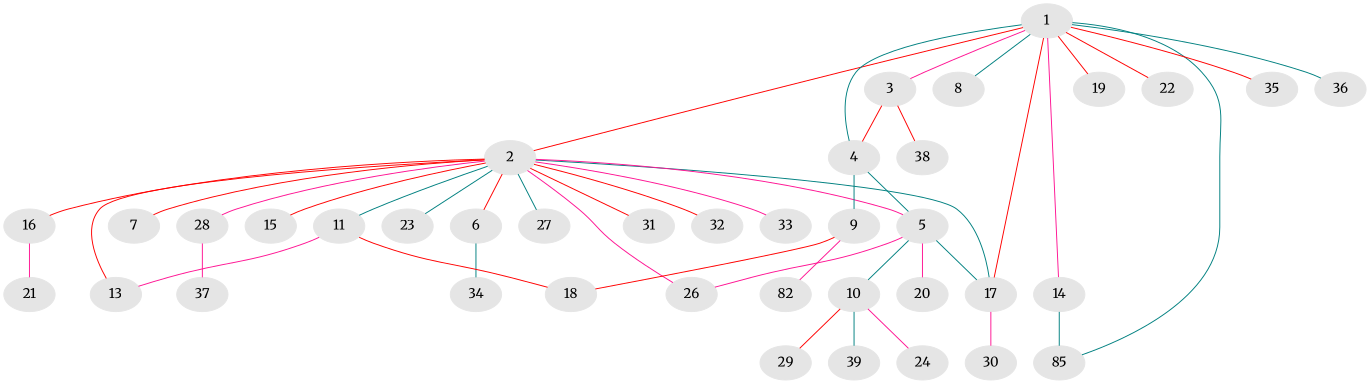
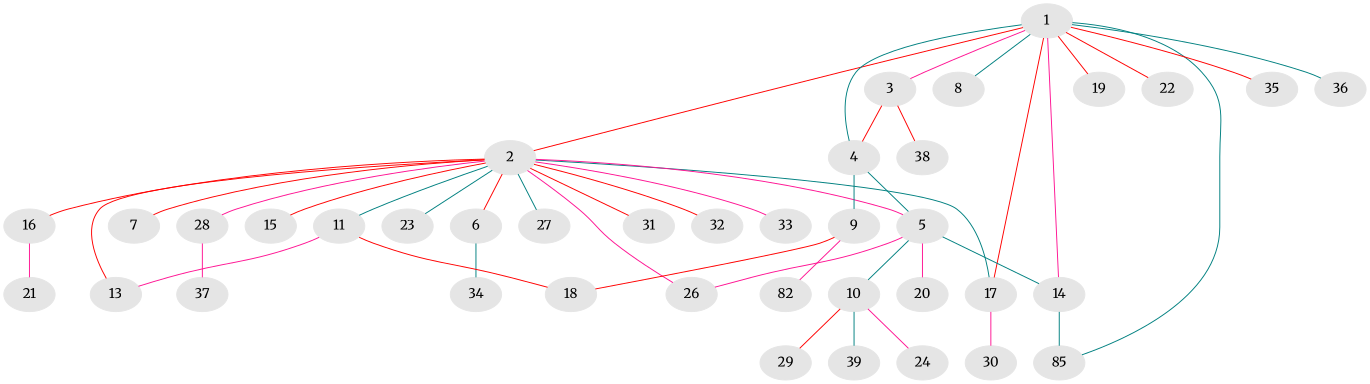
(957, 260) -> (1003, 266)
